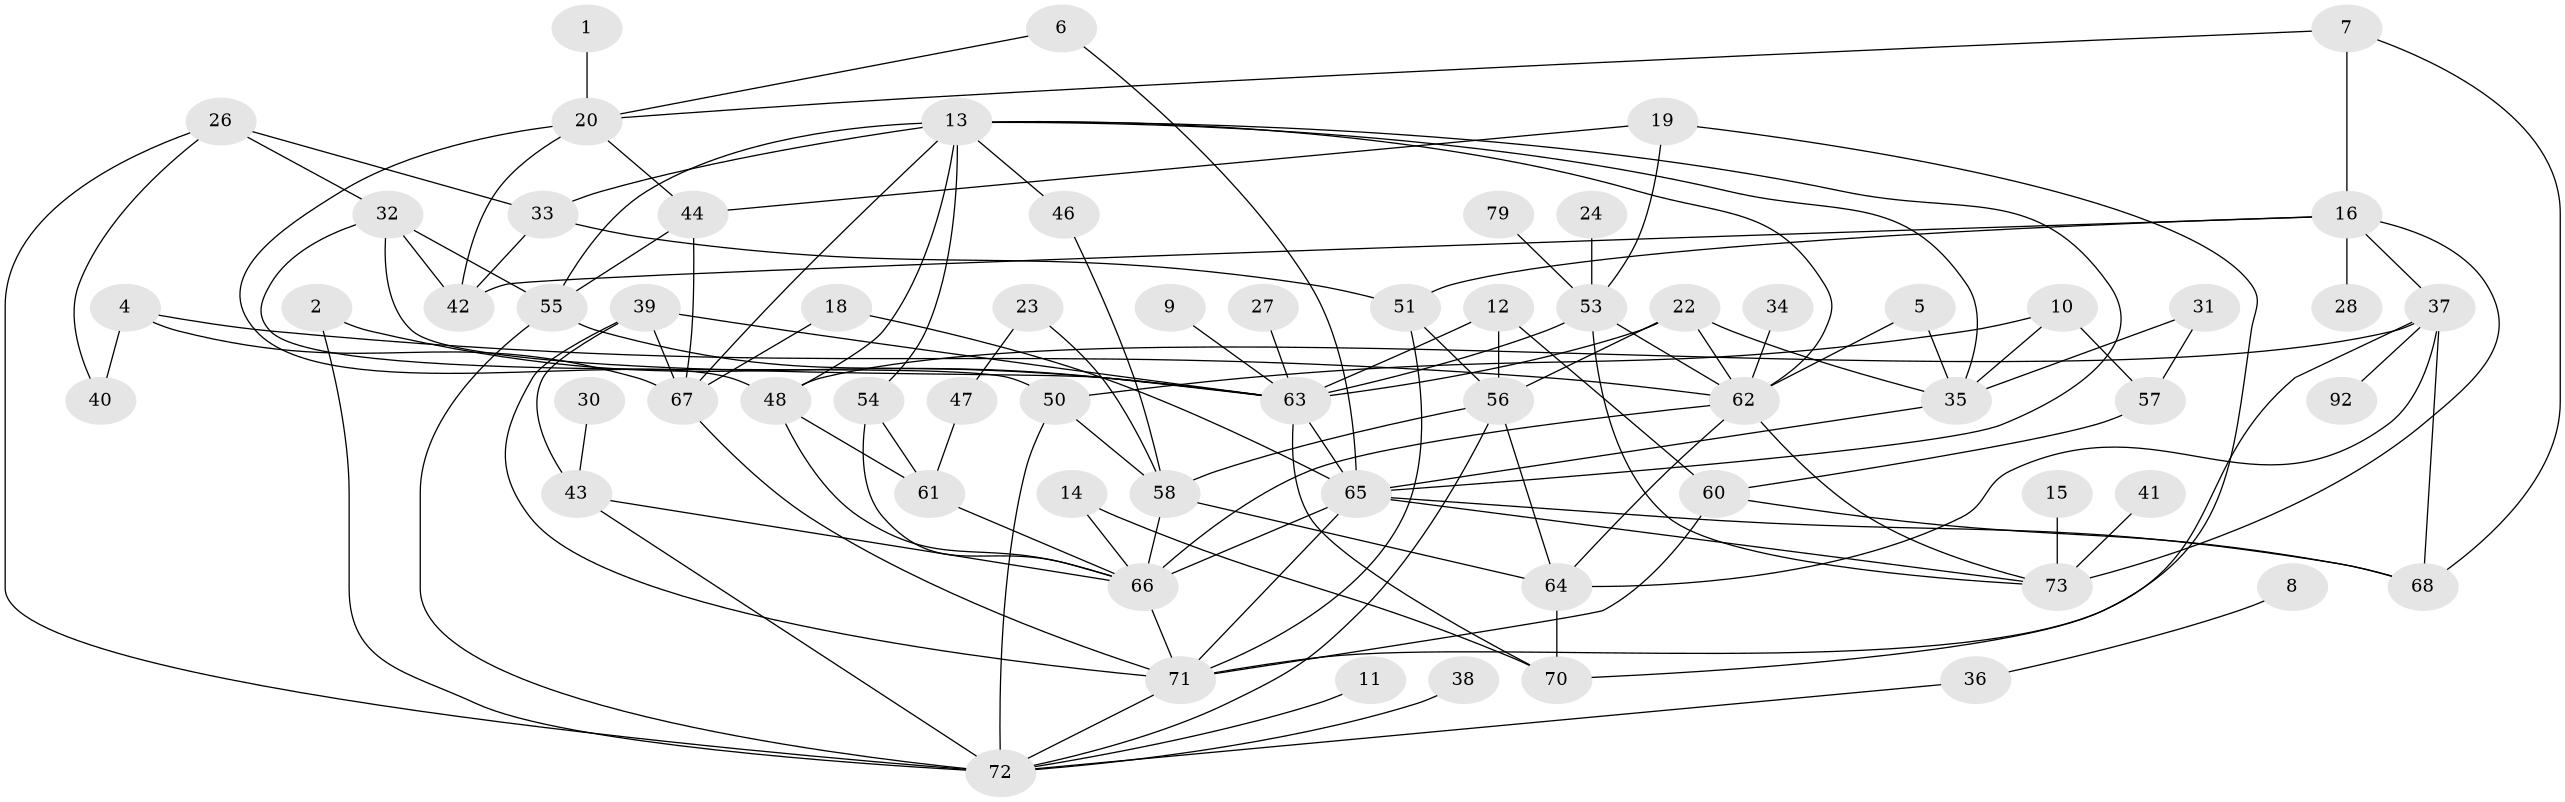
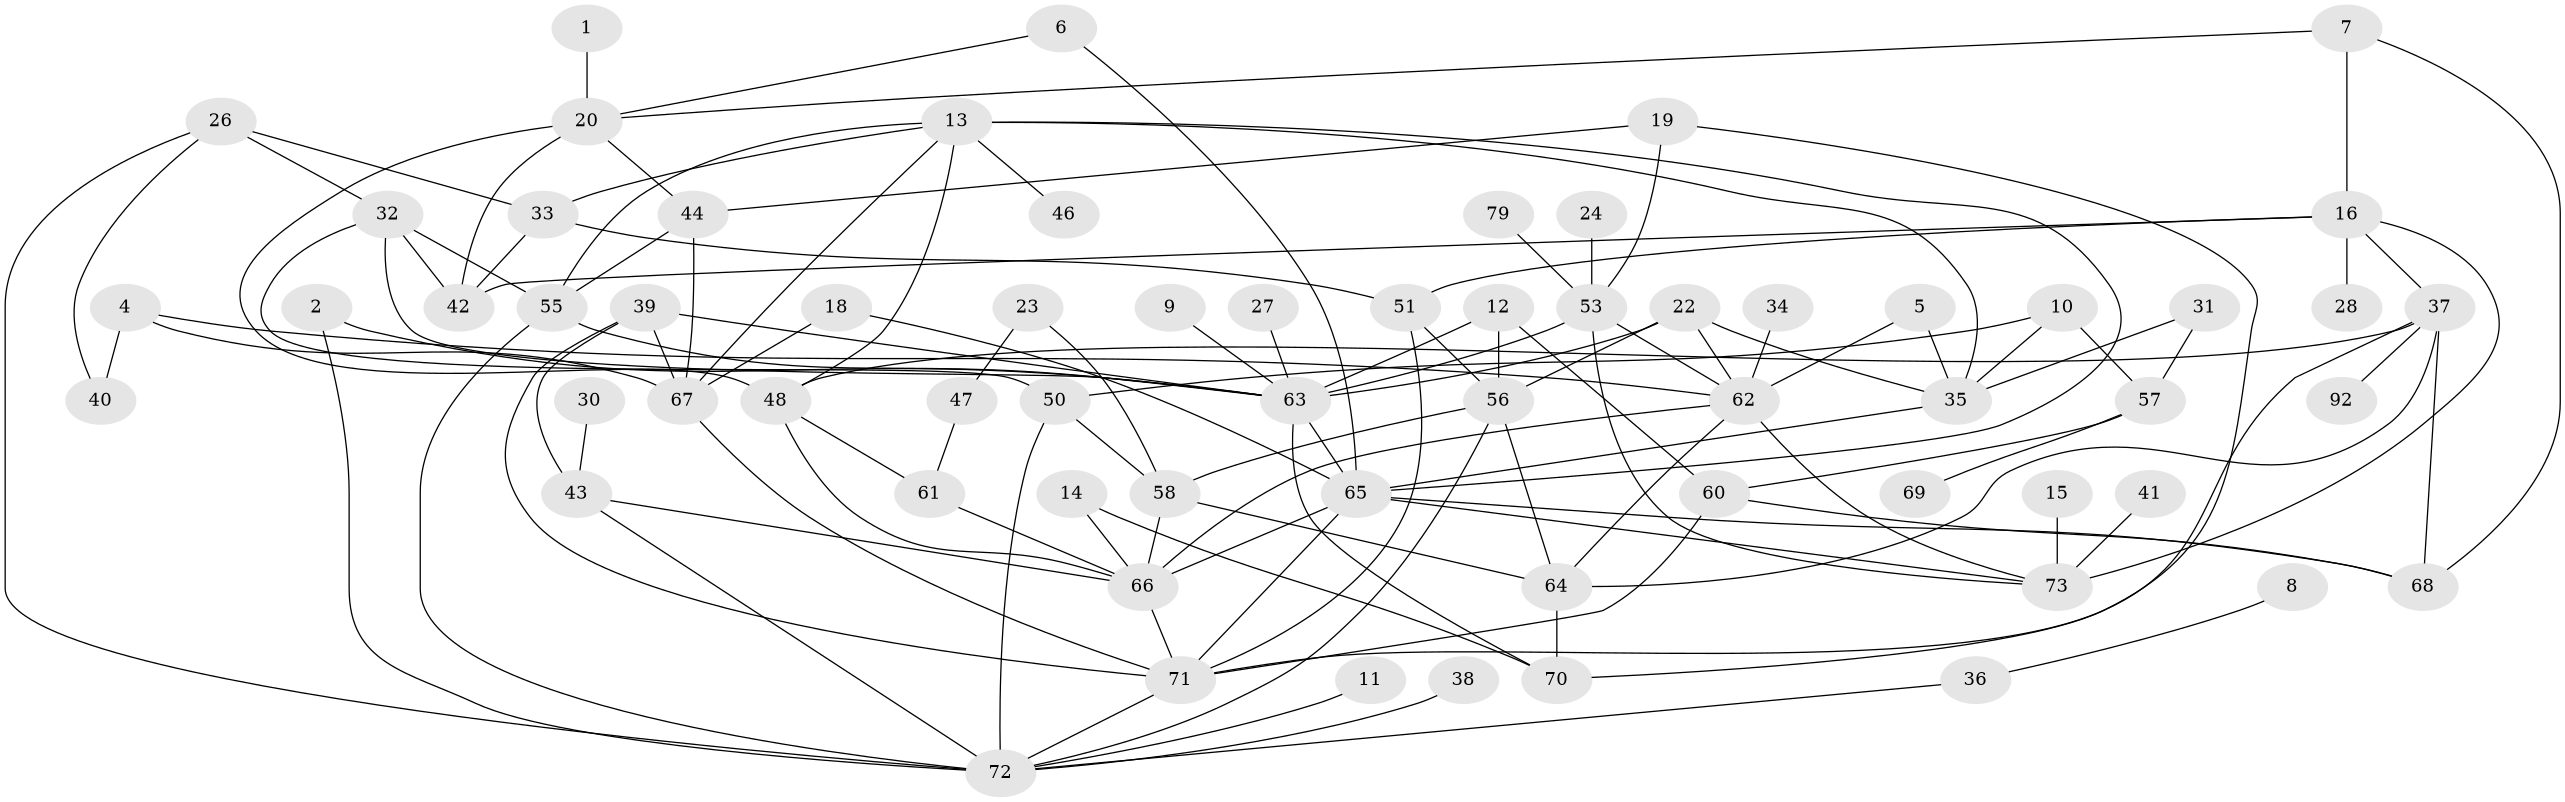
(1512, 162) -> none
(1120, 340) -> none
(869, 401) -> none
none -> (1915, 494)
